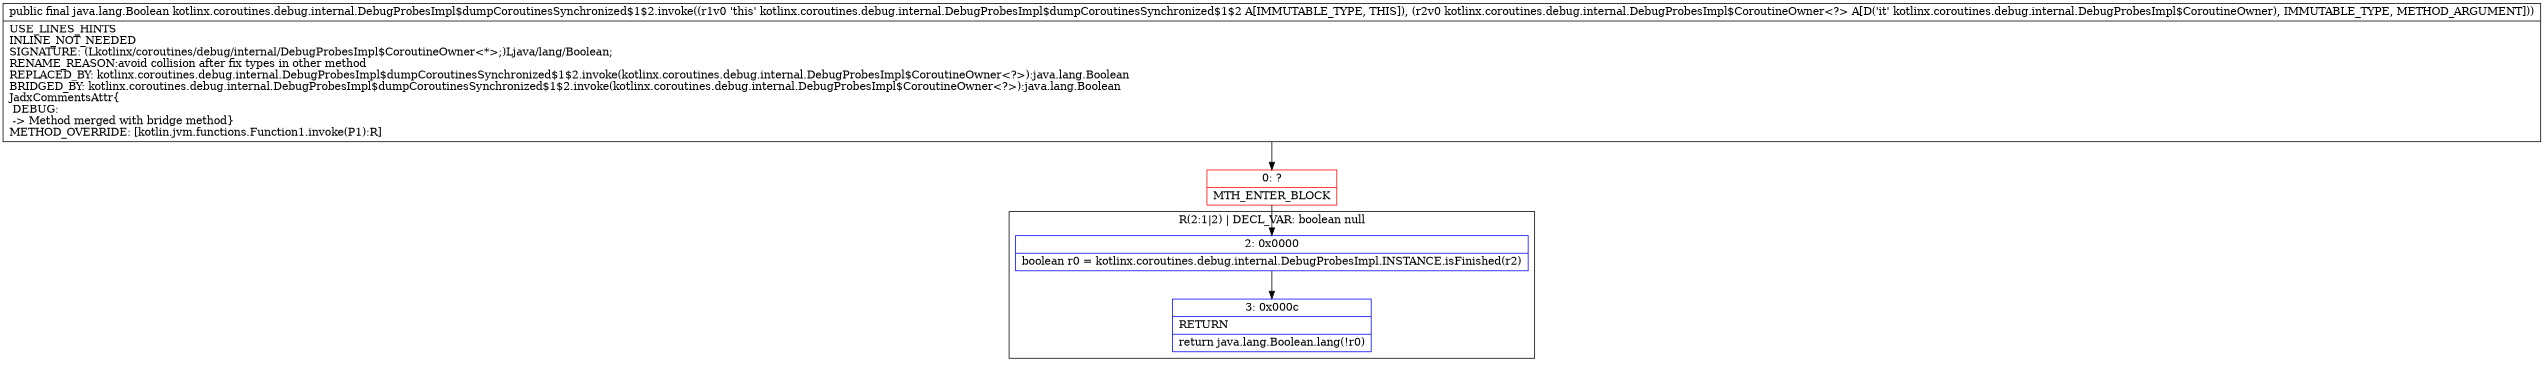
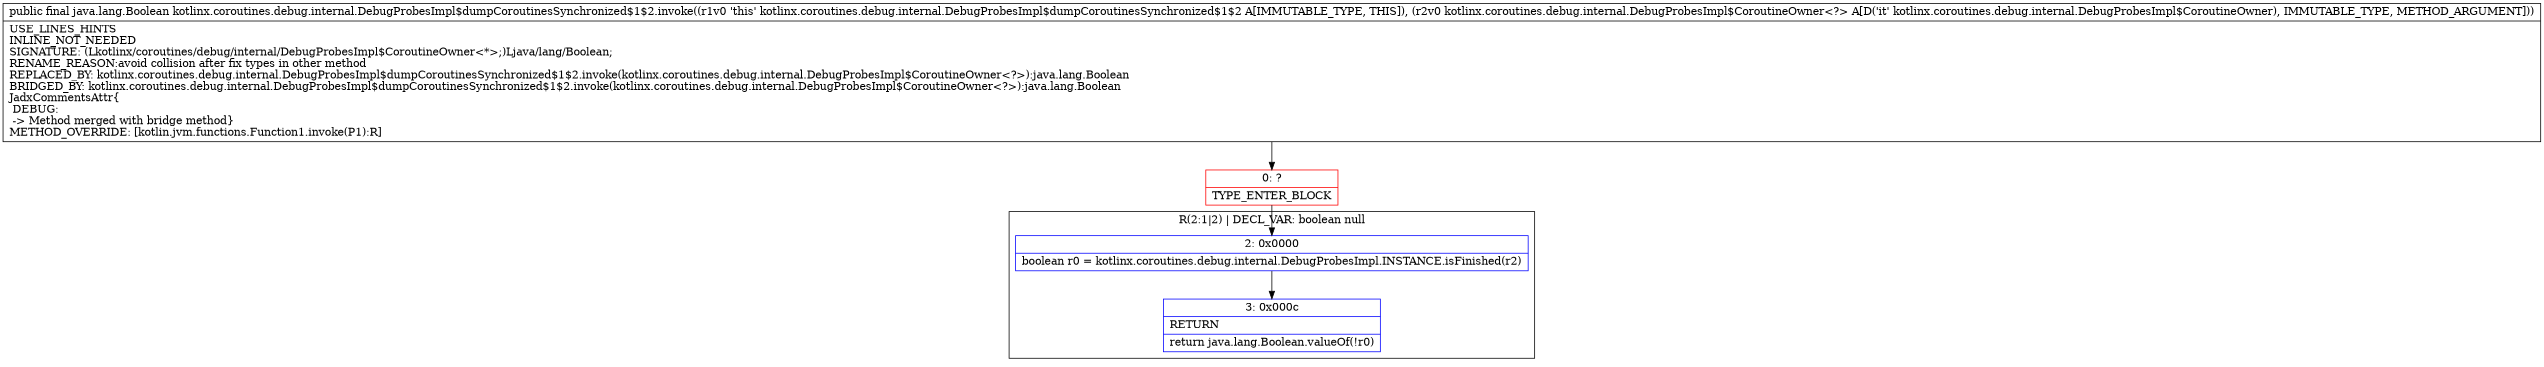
(1272, 196) -> (1272, 196)
(1272, 343) -> (1272, 343)
